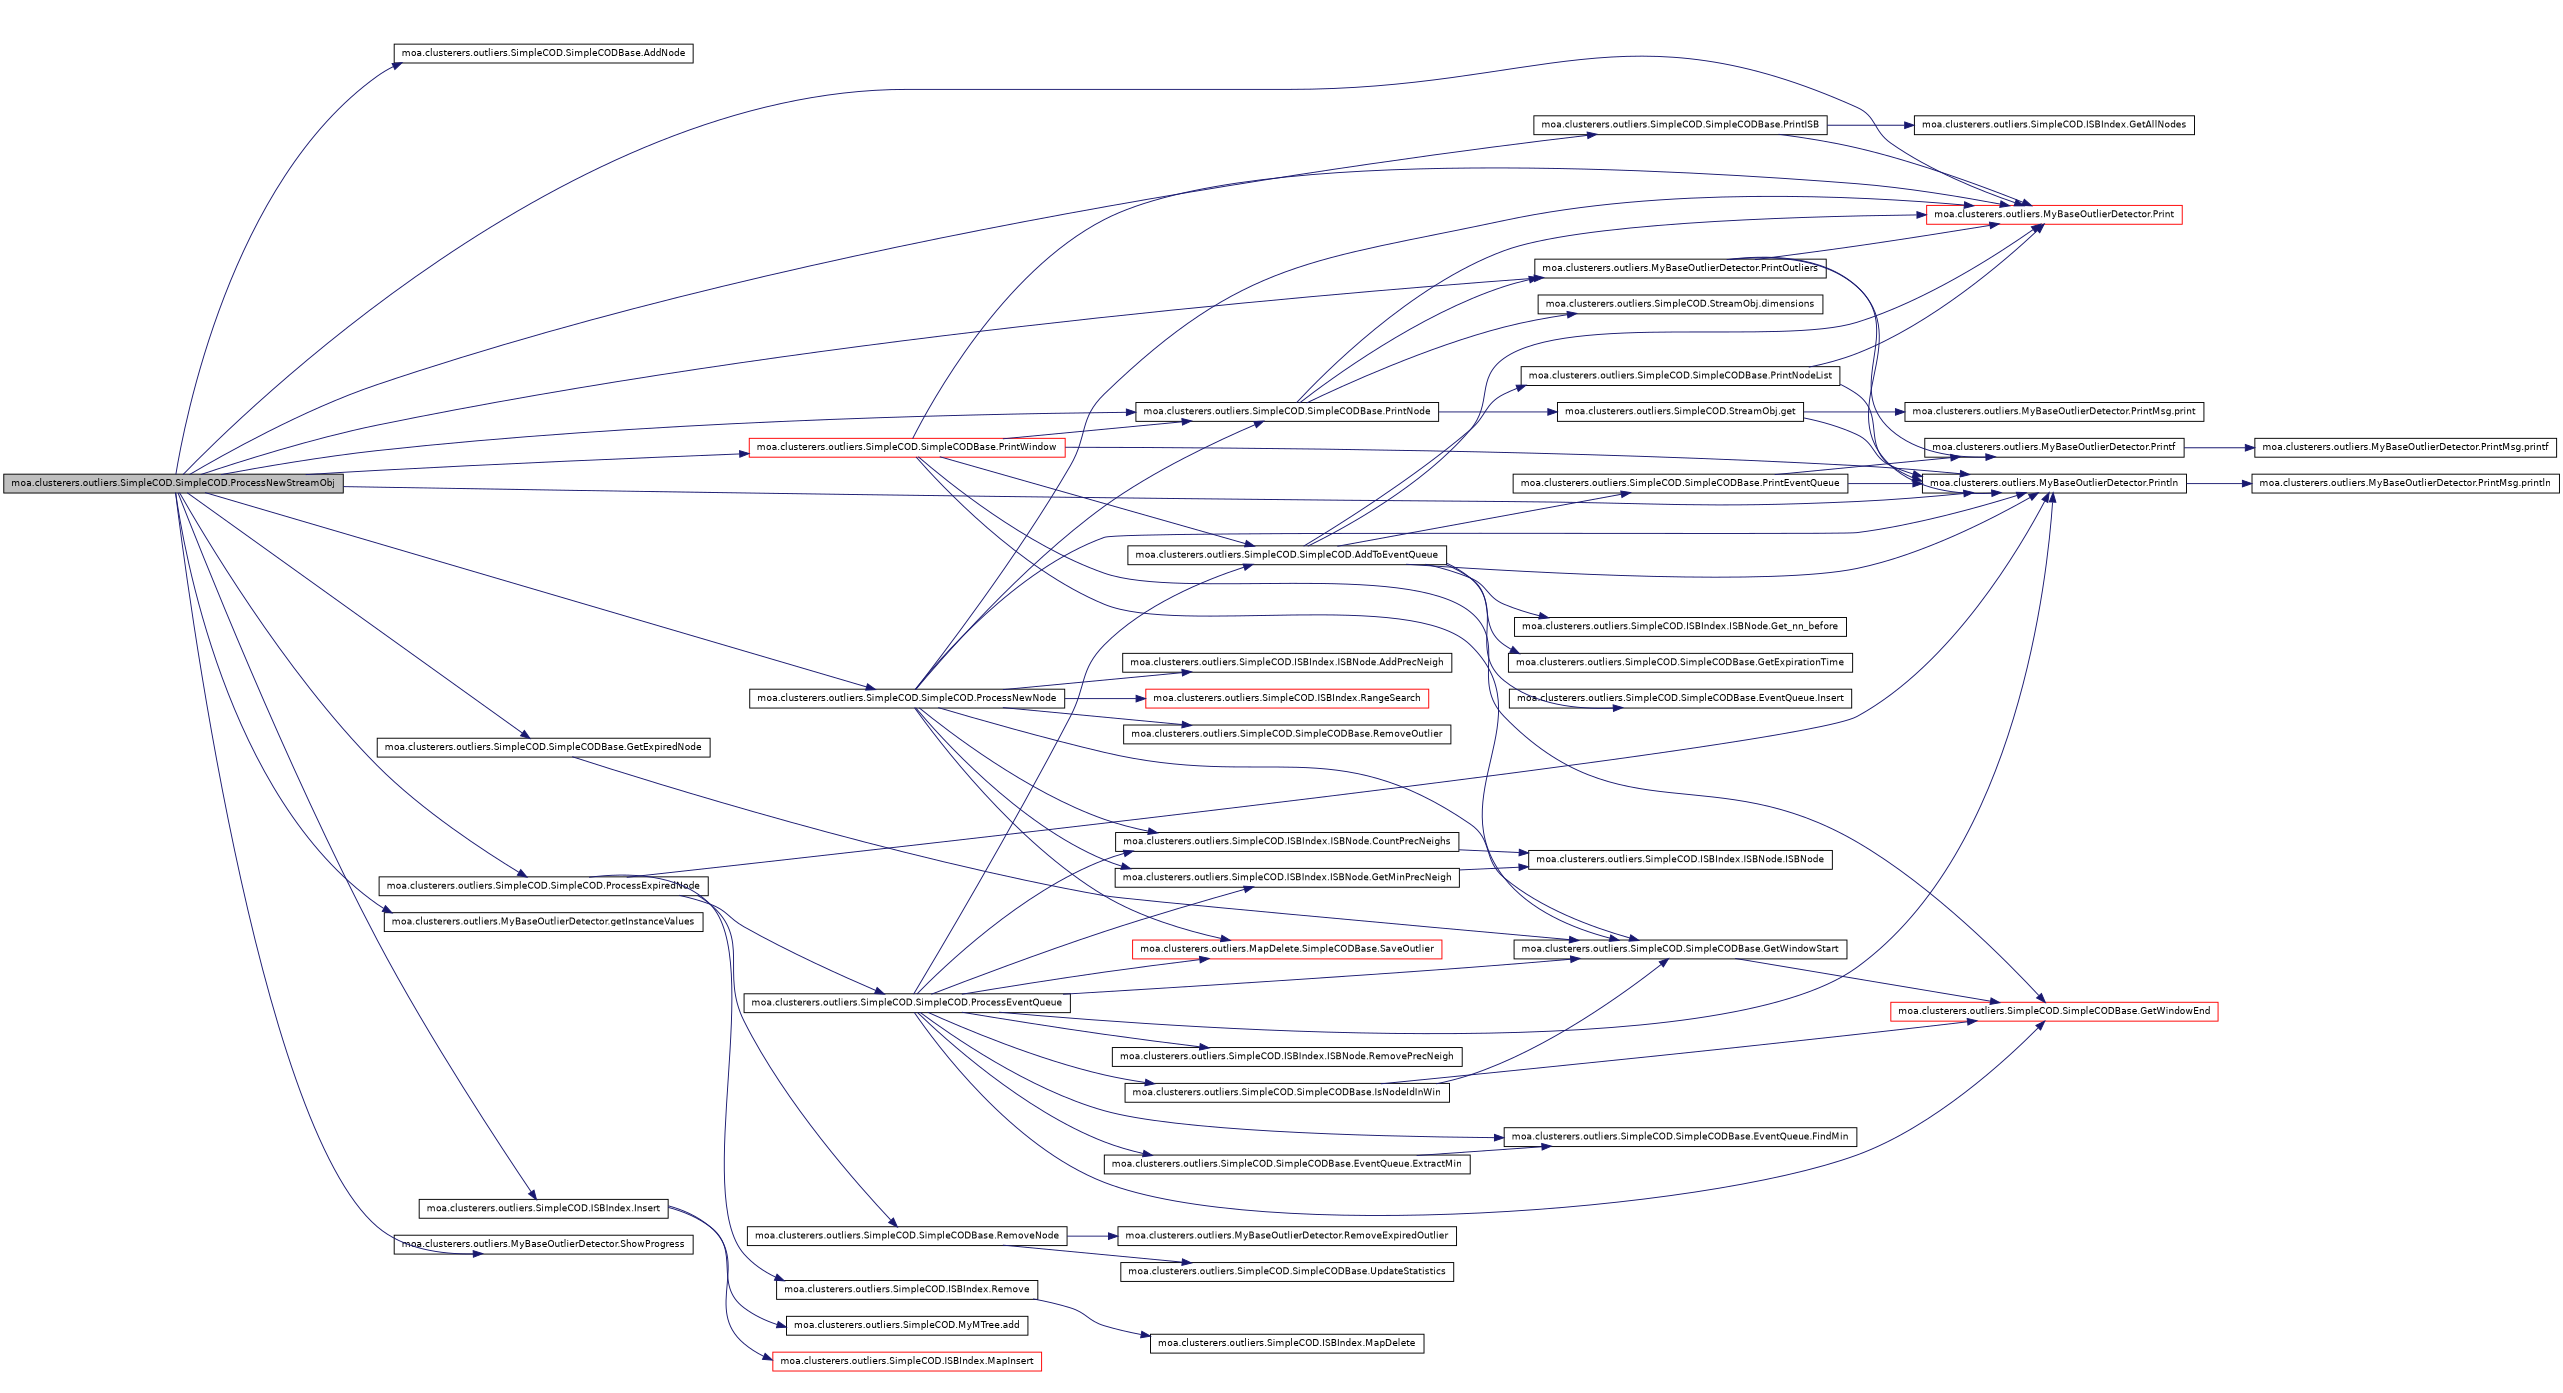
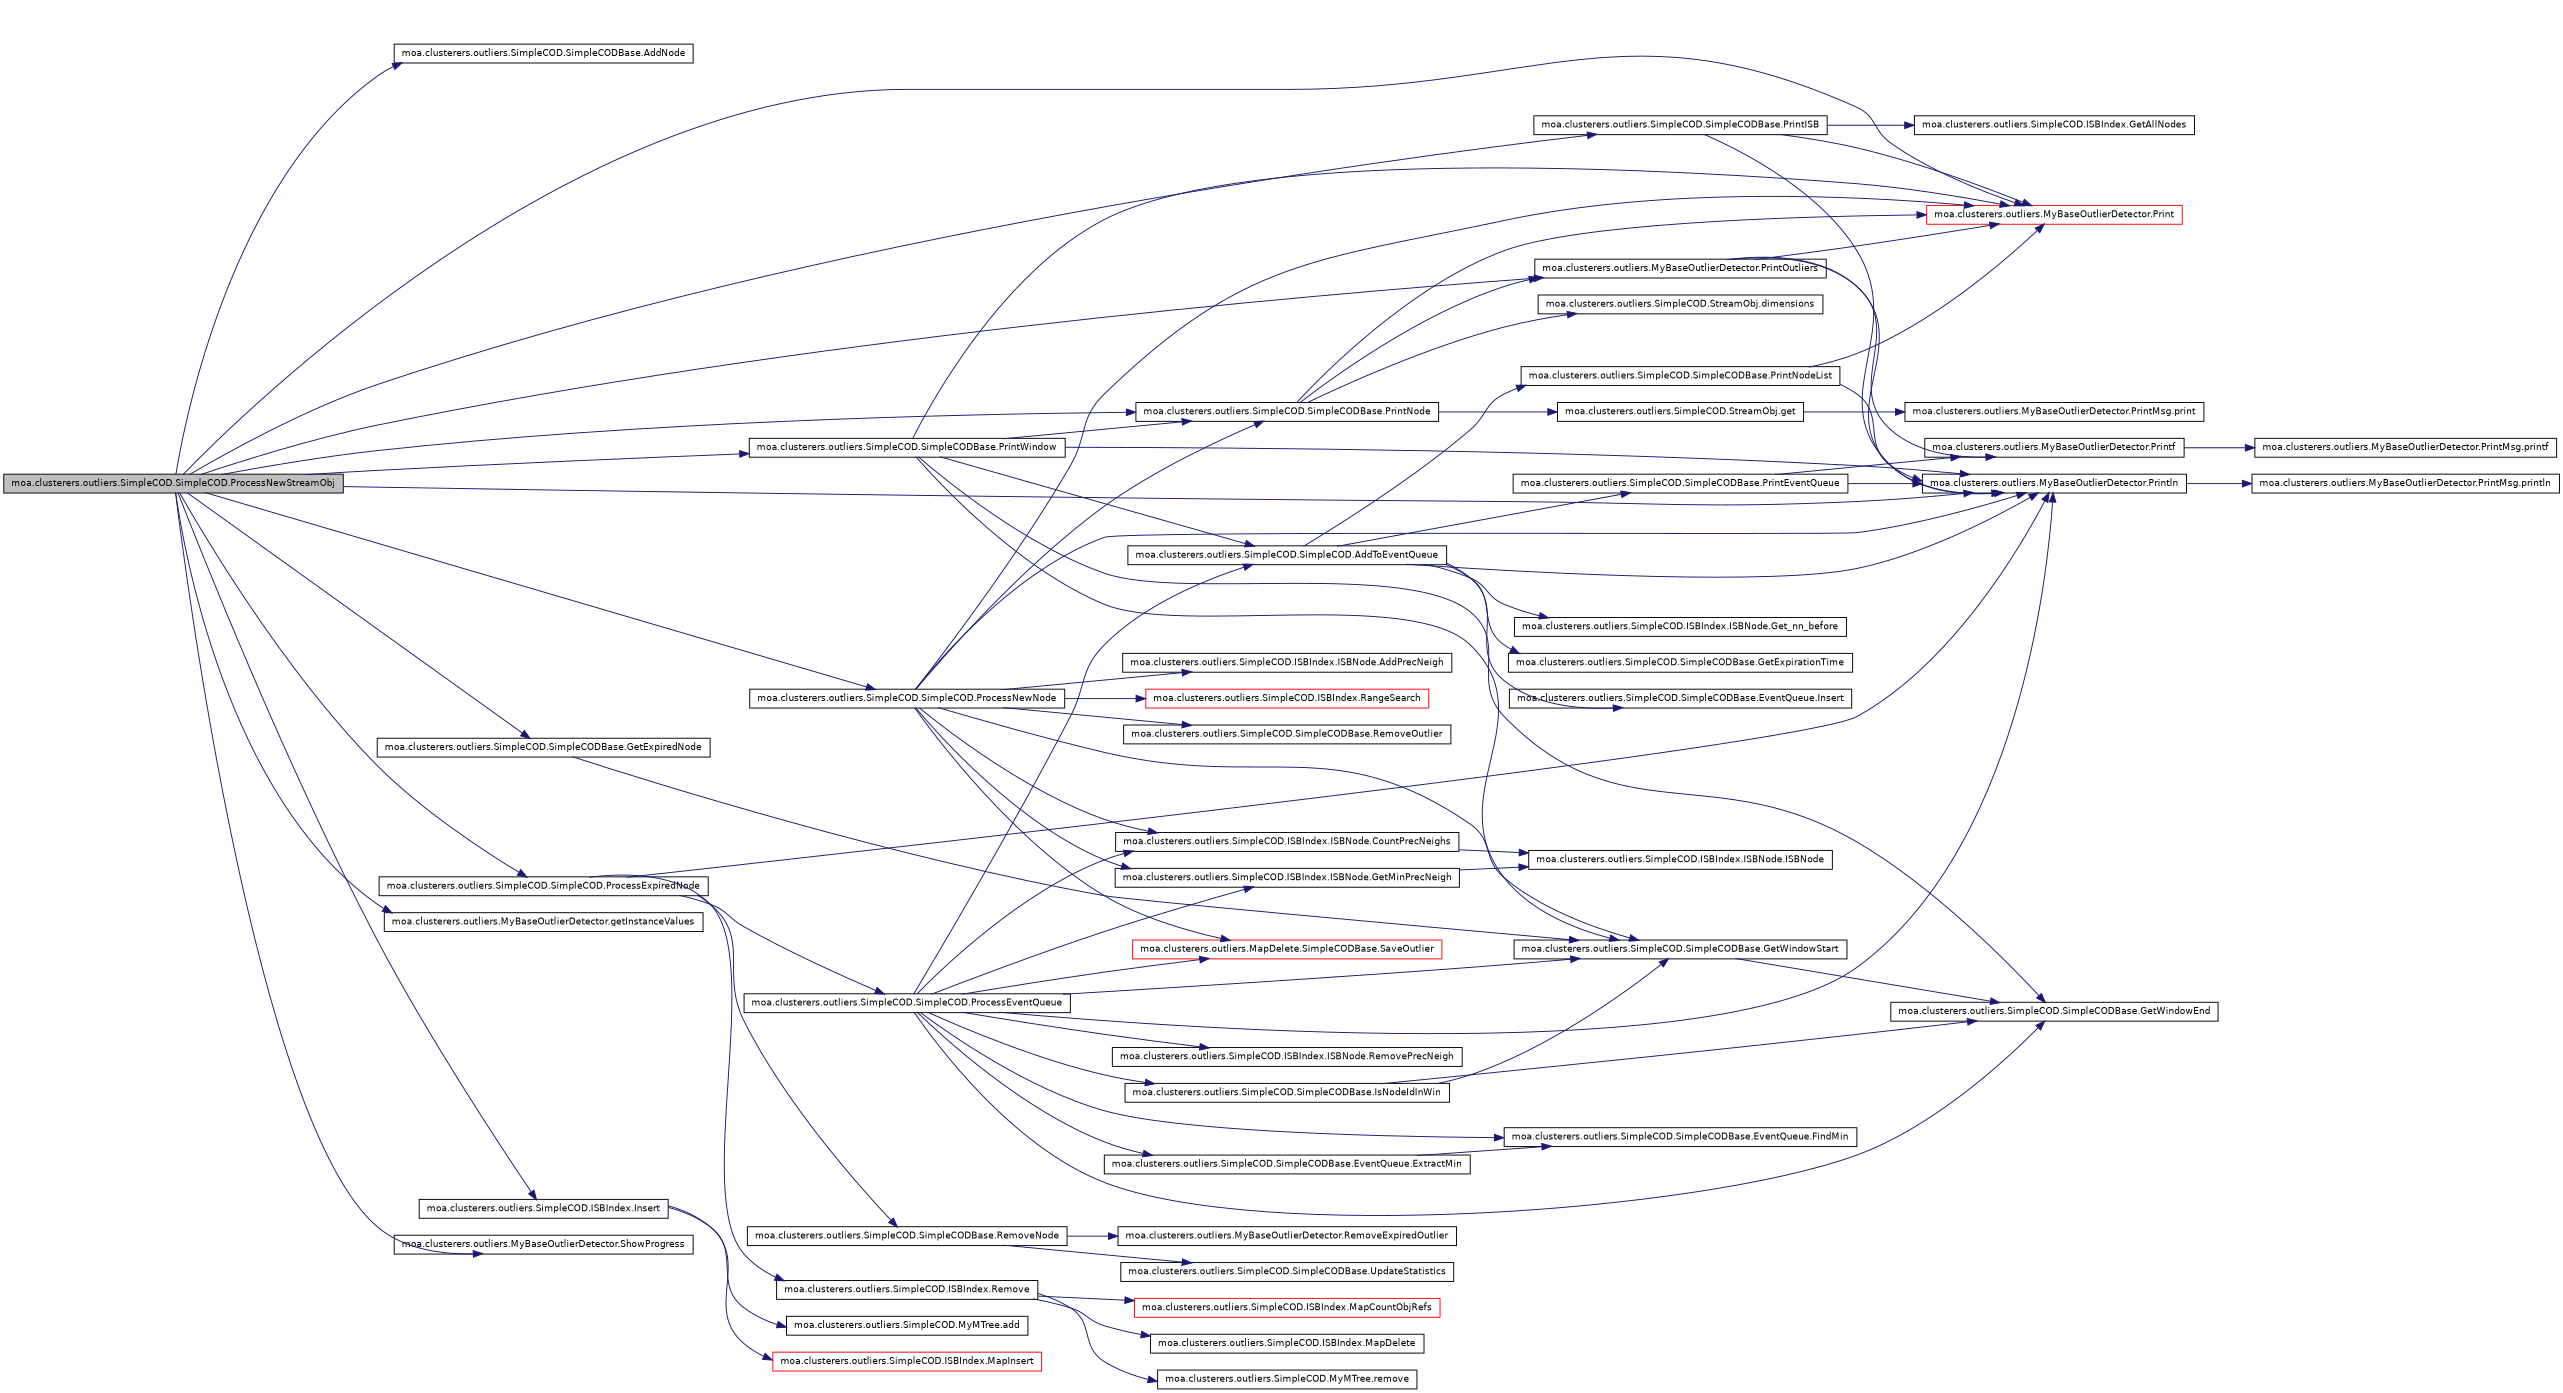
(1638, 333) -> none
(1863, 438) -> (1872, 292)
(907, 448) -> (907, 448)
(2054, 1012) -> (2054, 1012)
none -> (1287, 1308)
none -> (1287, 1380)
